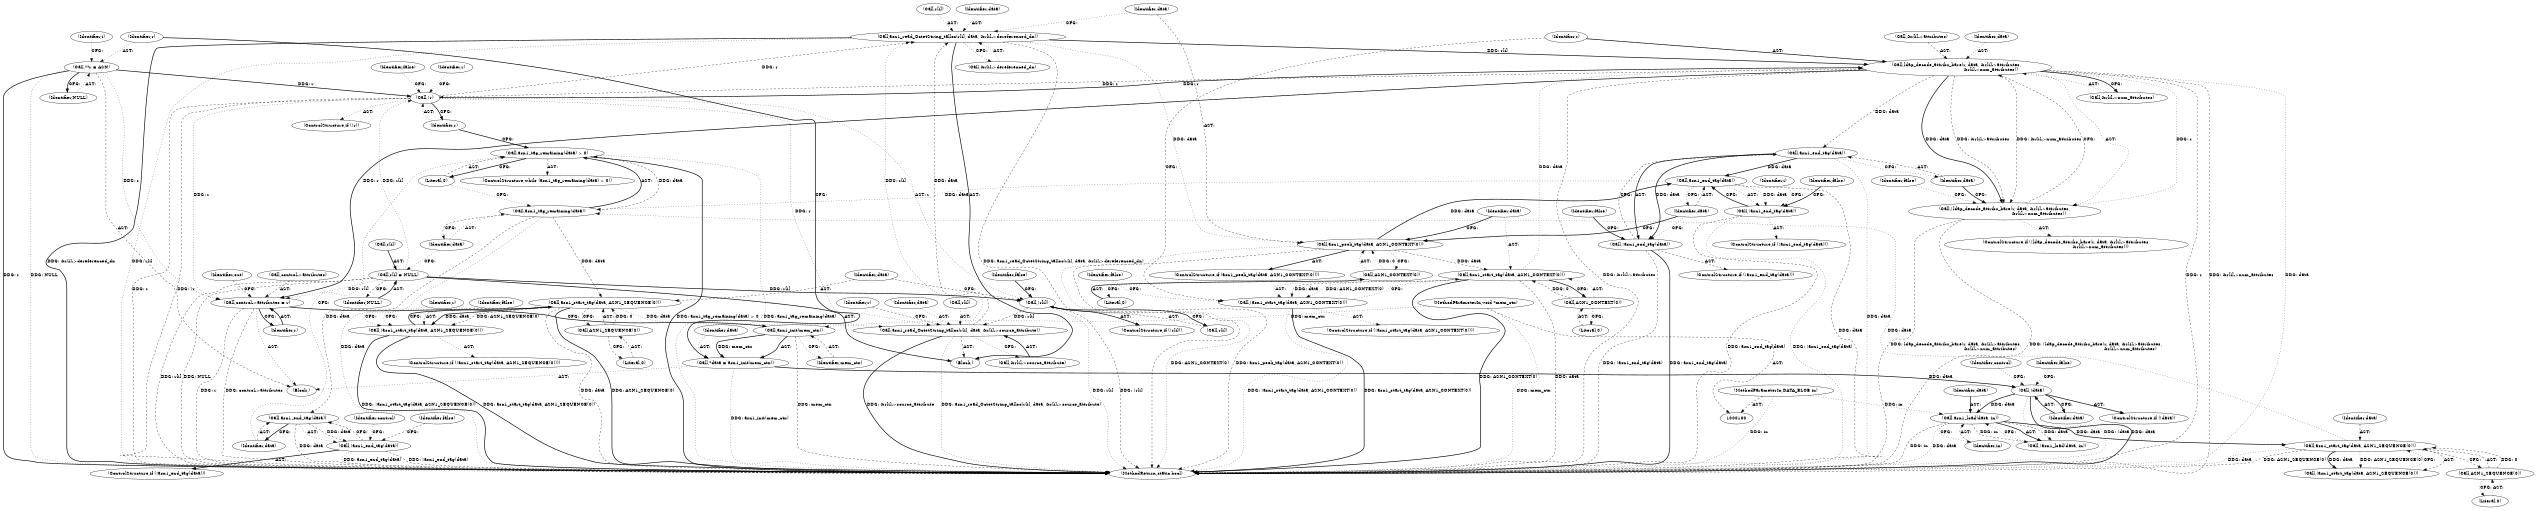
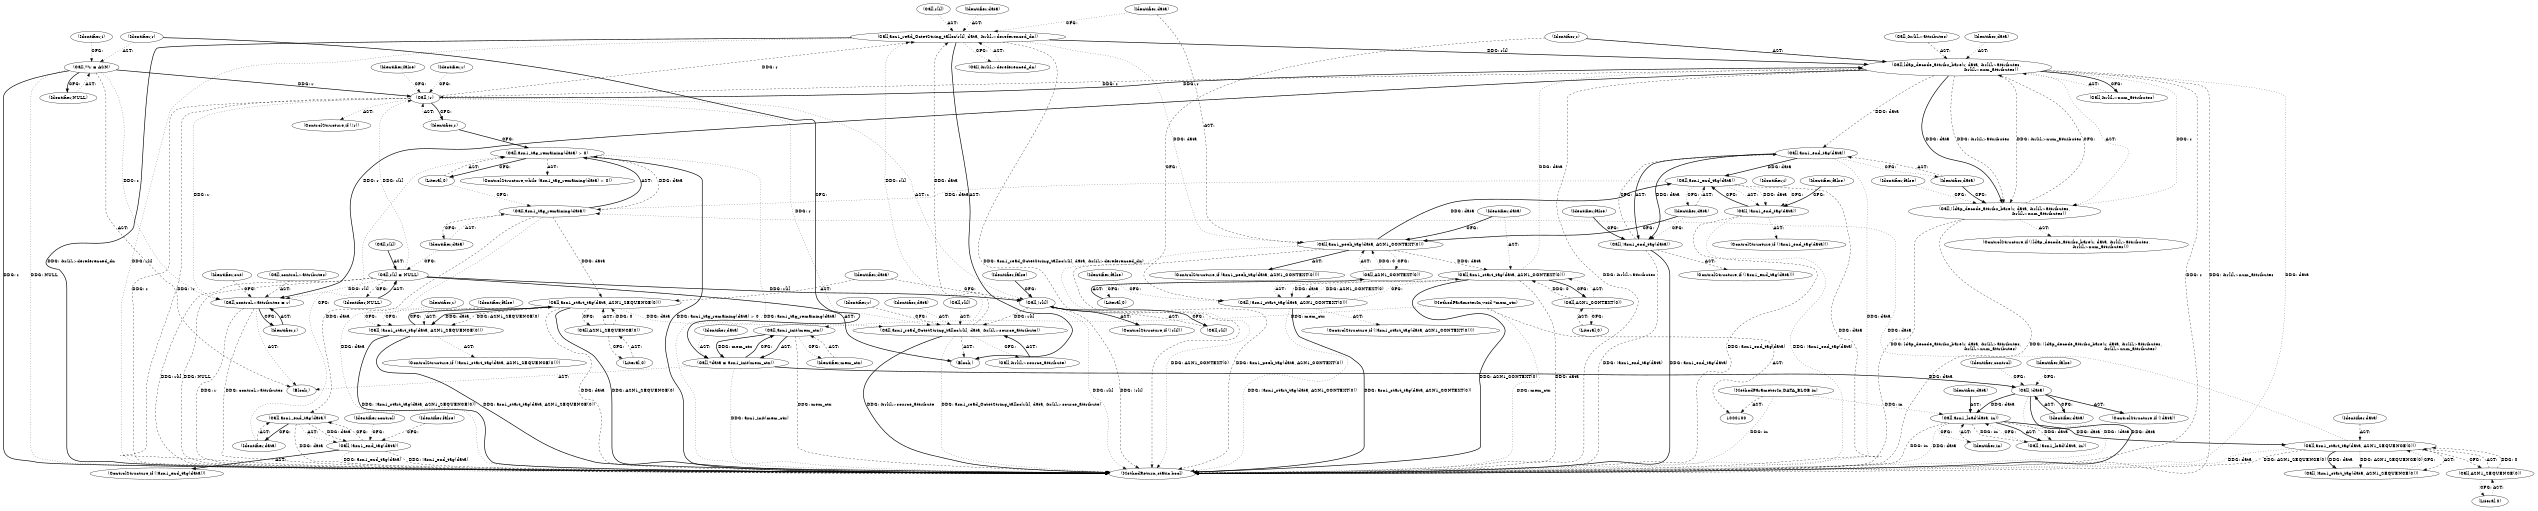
(526, 313) -> (757, 346)
